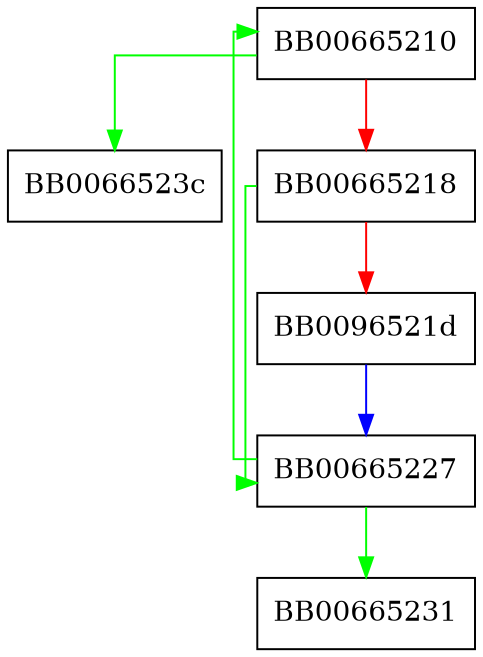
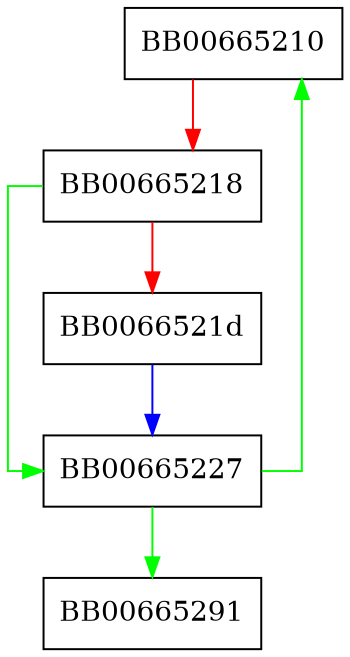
(115, 186) -> none
(366, 329) -> (152, 329)
(366, 614) -> (152, 614)
